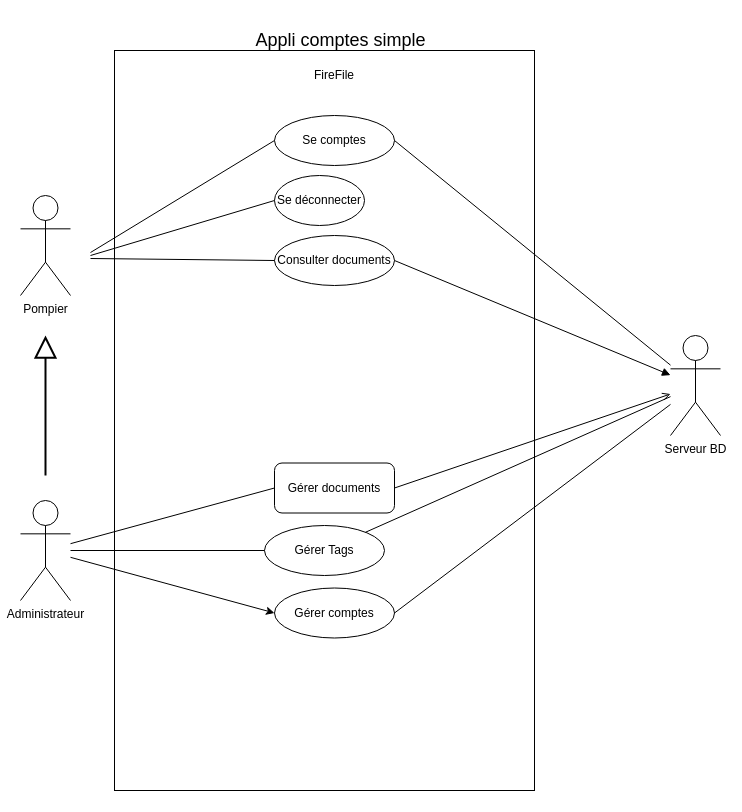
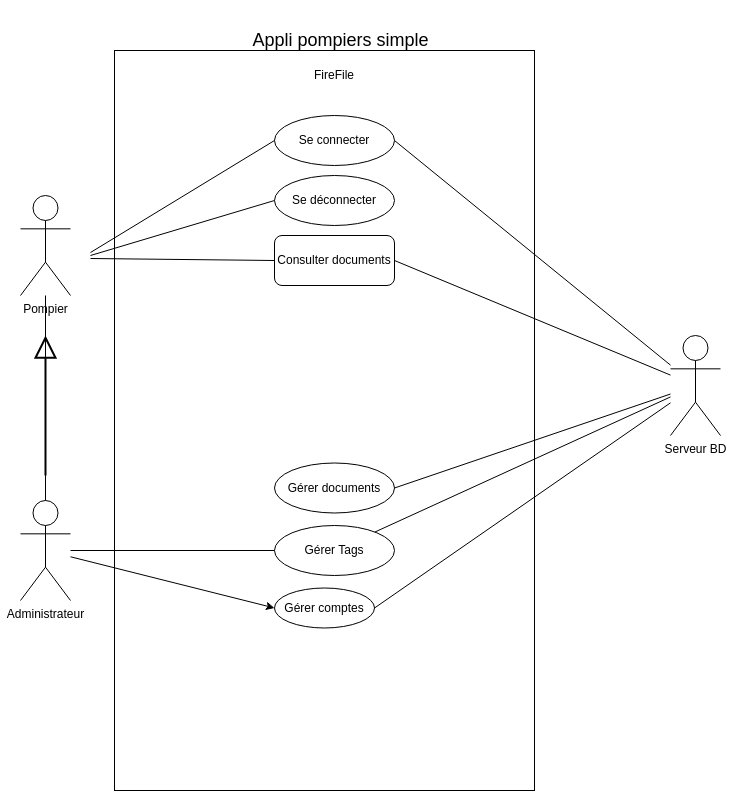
(341, 41) -> (341, 41)
(335, 141) -> (335, 141)
(320, 201) -> (335, 201)
(335, 261) -> (335, 261)
(661, 371) -> (665, 373)
(660, 398) -> (663, 397)
(335, 488) -> (335, 488)
(172, 516) -> (46, 327)
(325, 551) -> (335, 551)
(335, 613) -> (325, 608)
